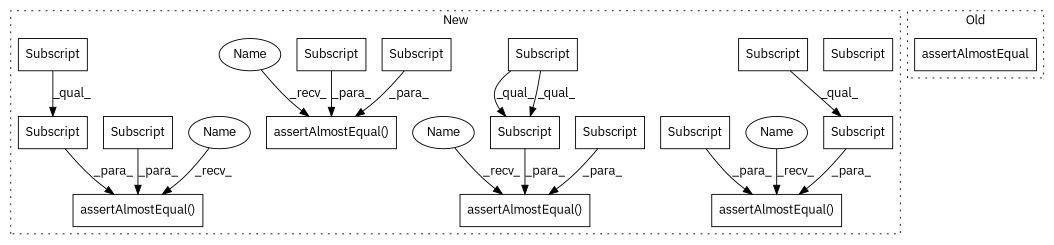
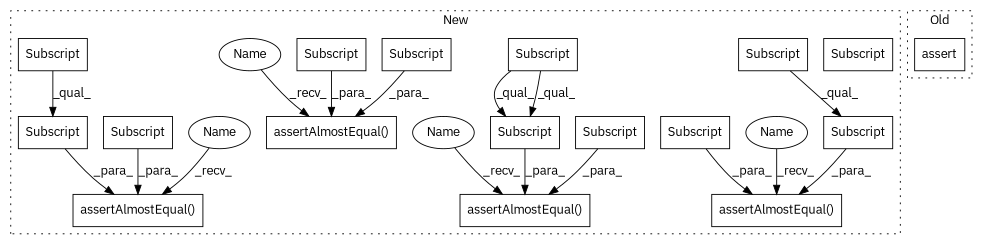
(976, 55) -> (940, 55)
